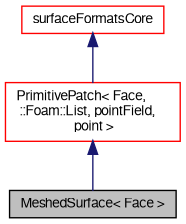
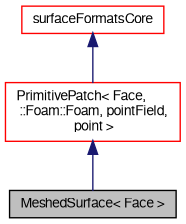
(93, 112) -> (93, 112)
